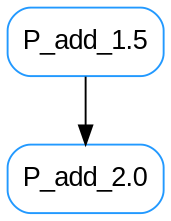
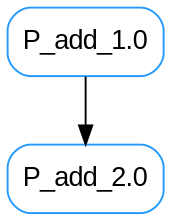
(86, 42) -> (86, 42)
